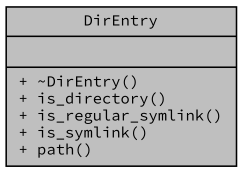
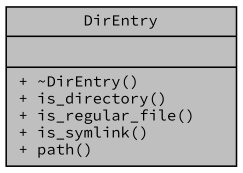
(121, 116) -> (107, 116)
